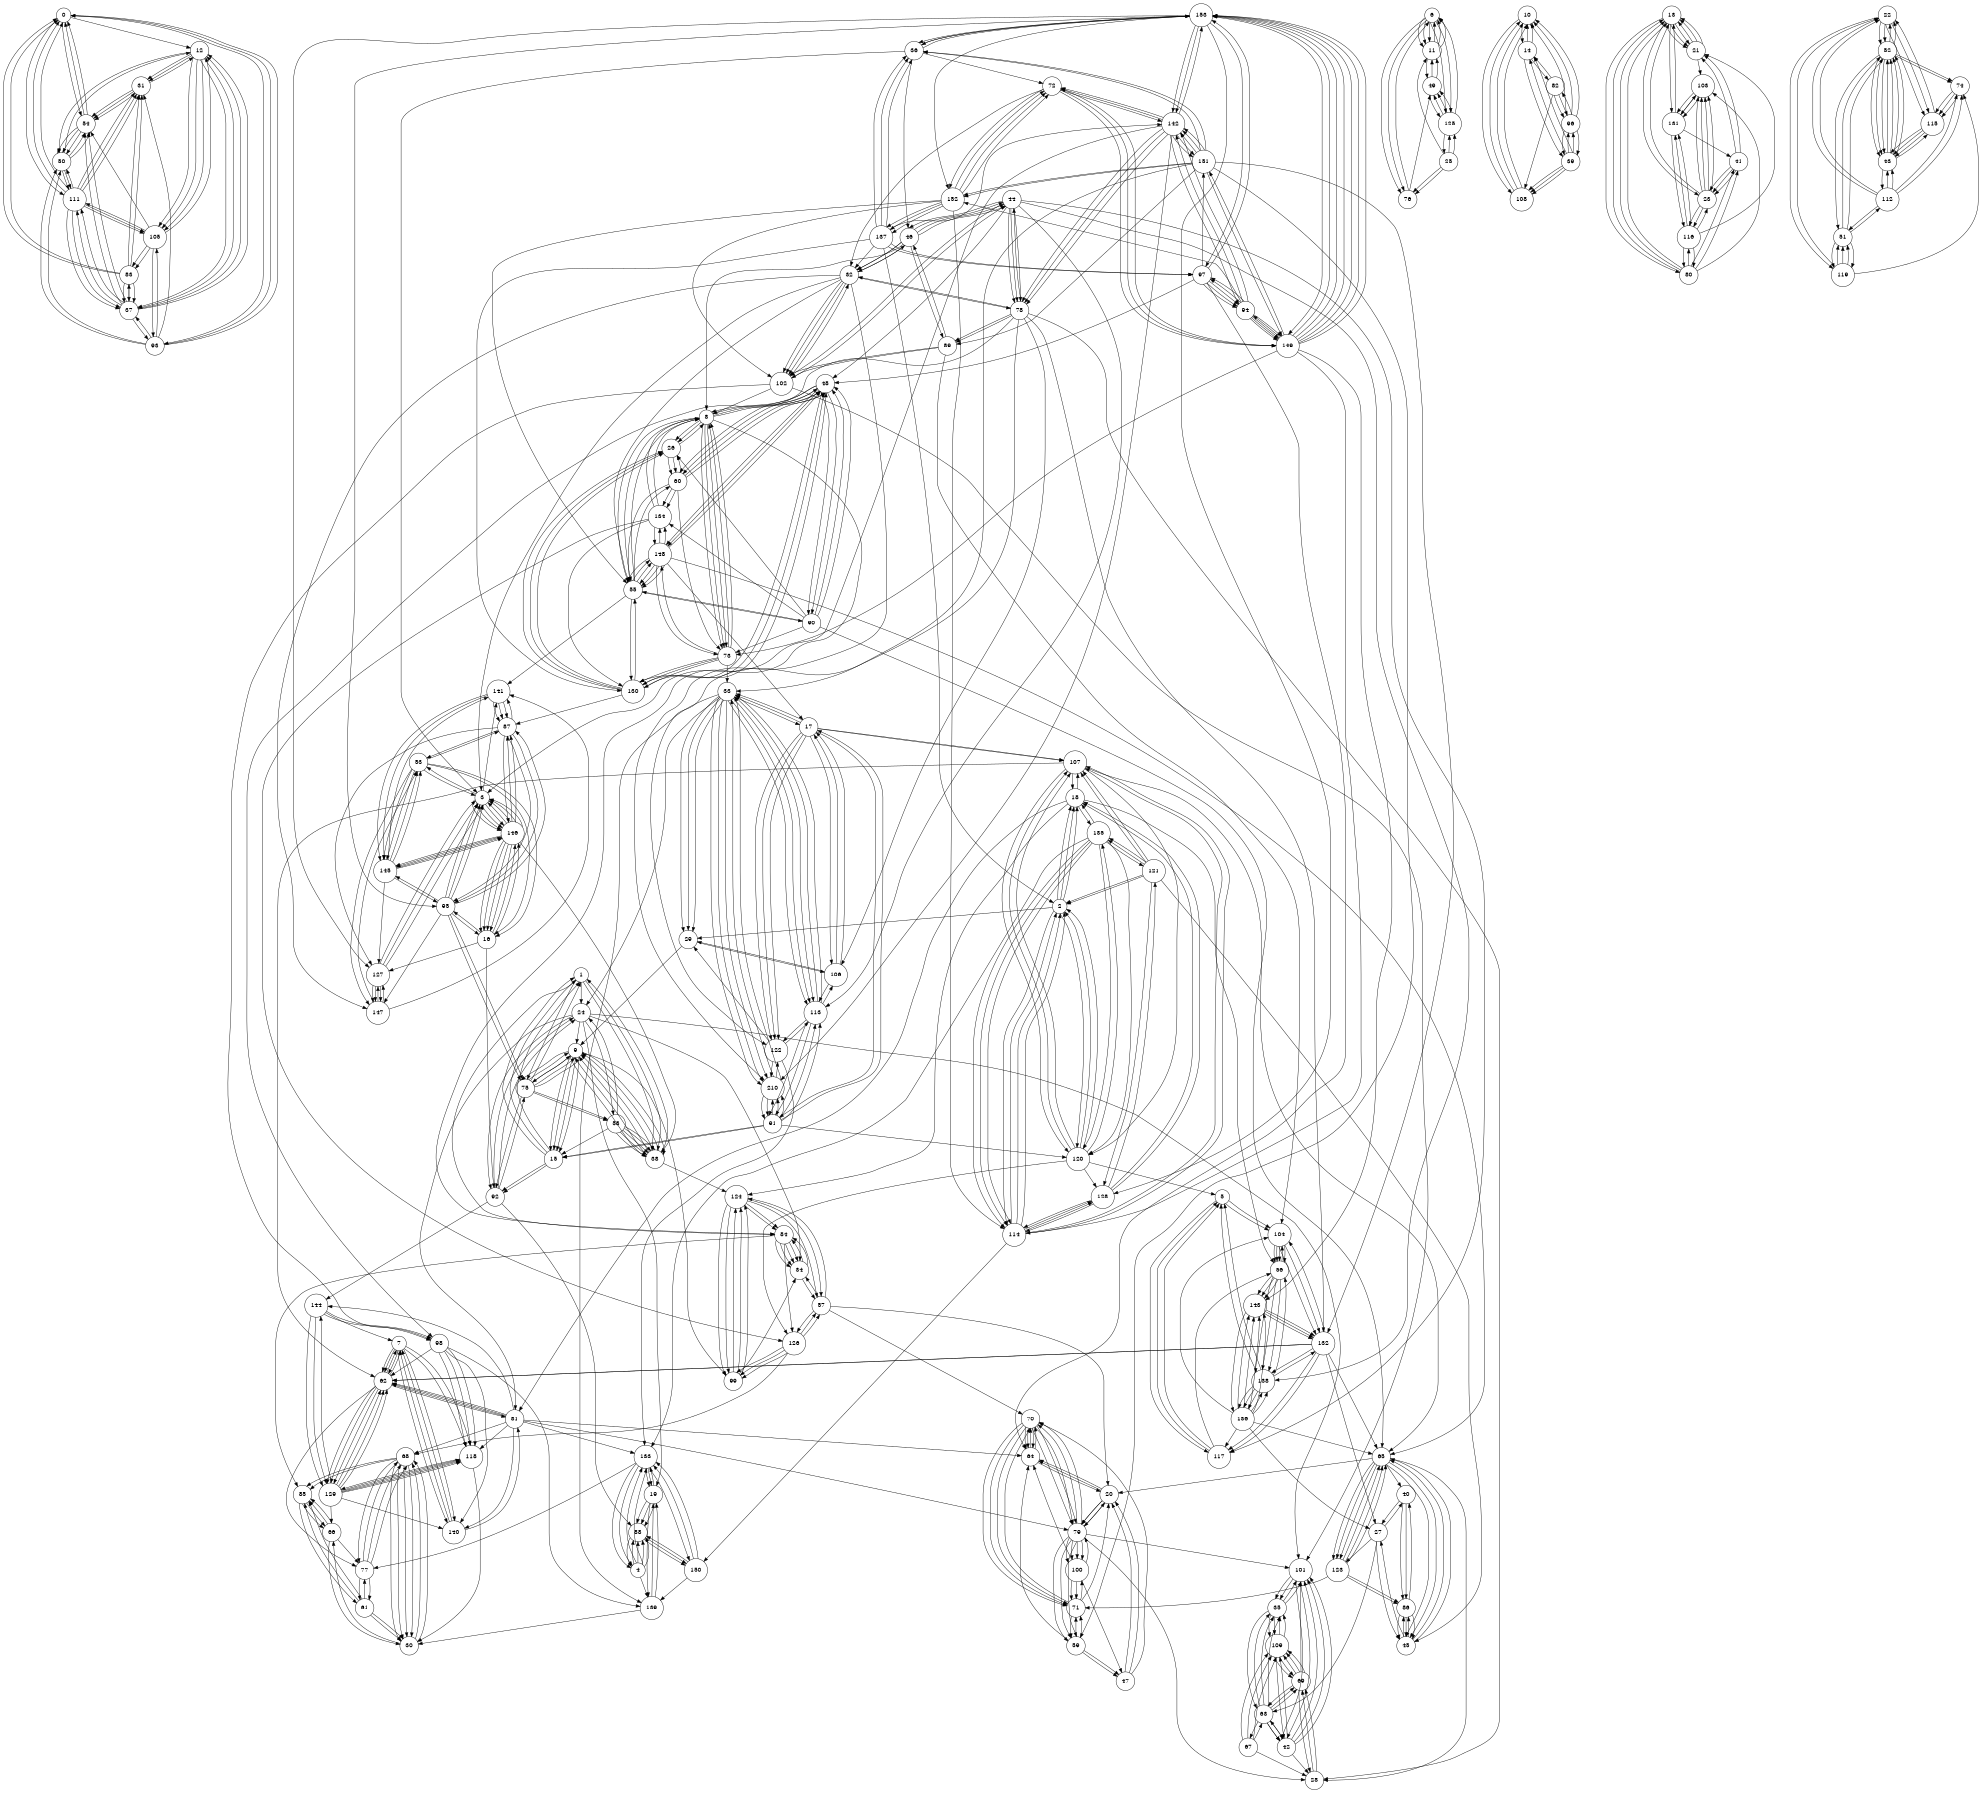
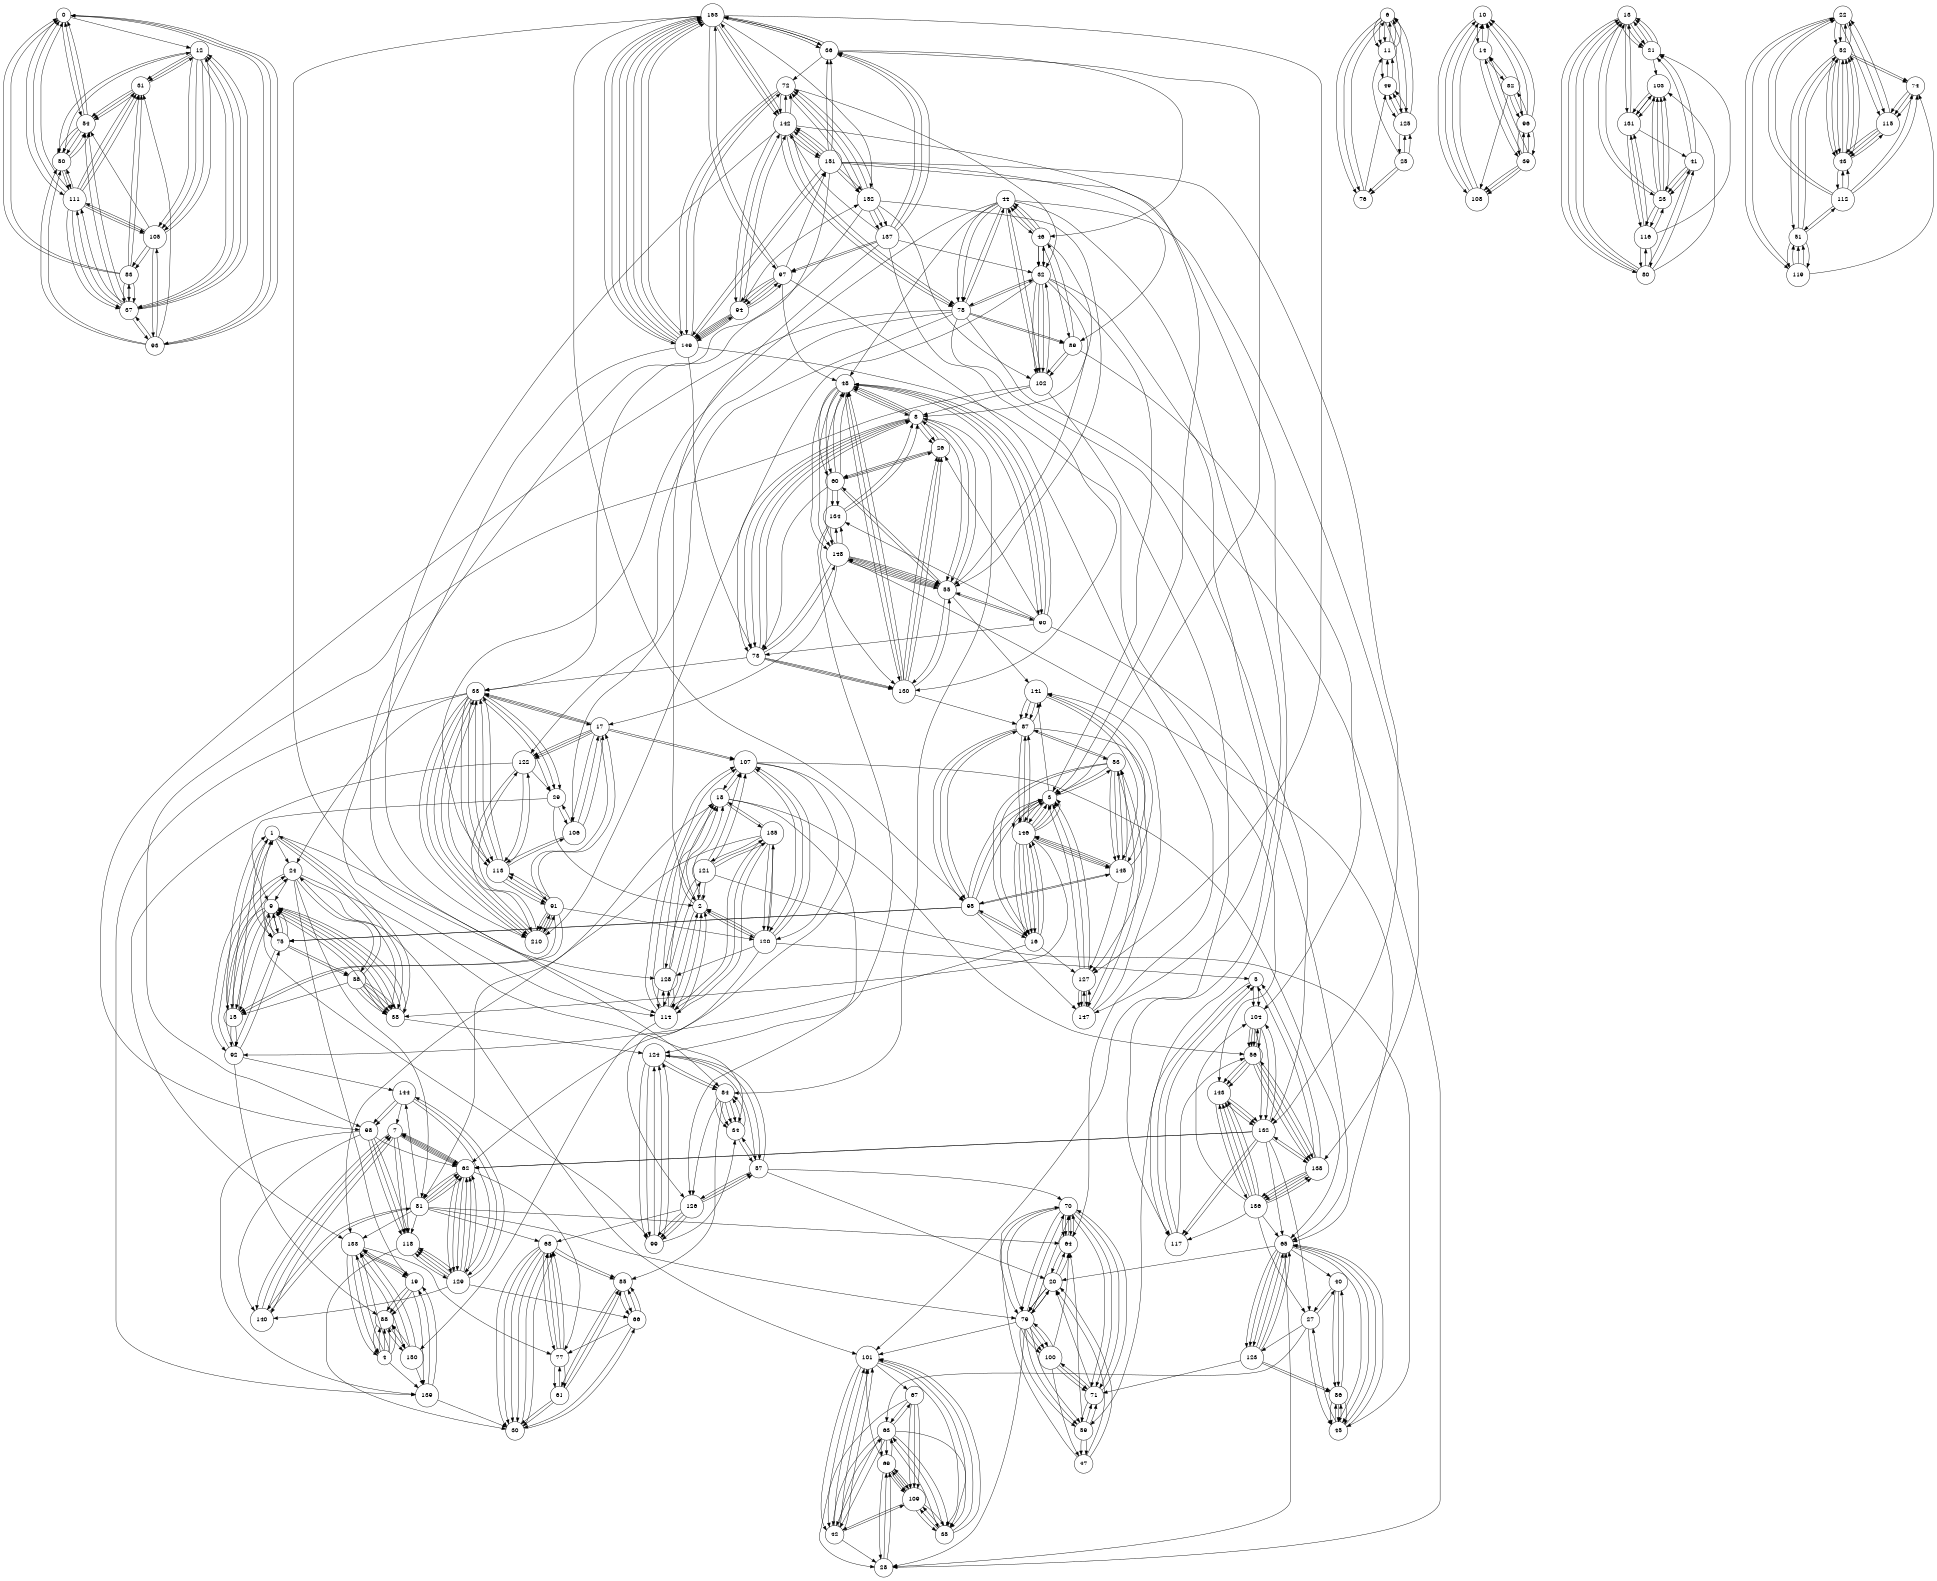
(877, 923) -> (599, 880)
none -> (890, 1376)
